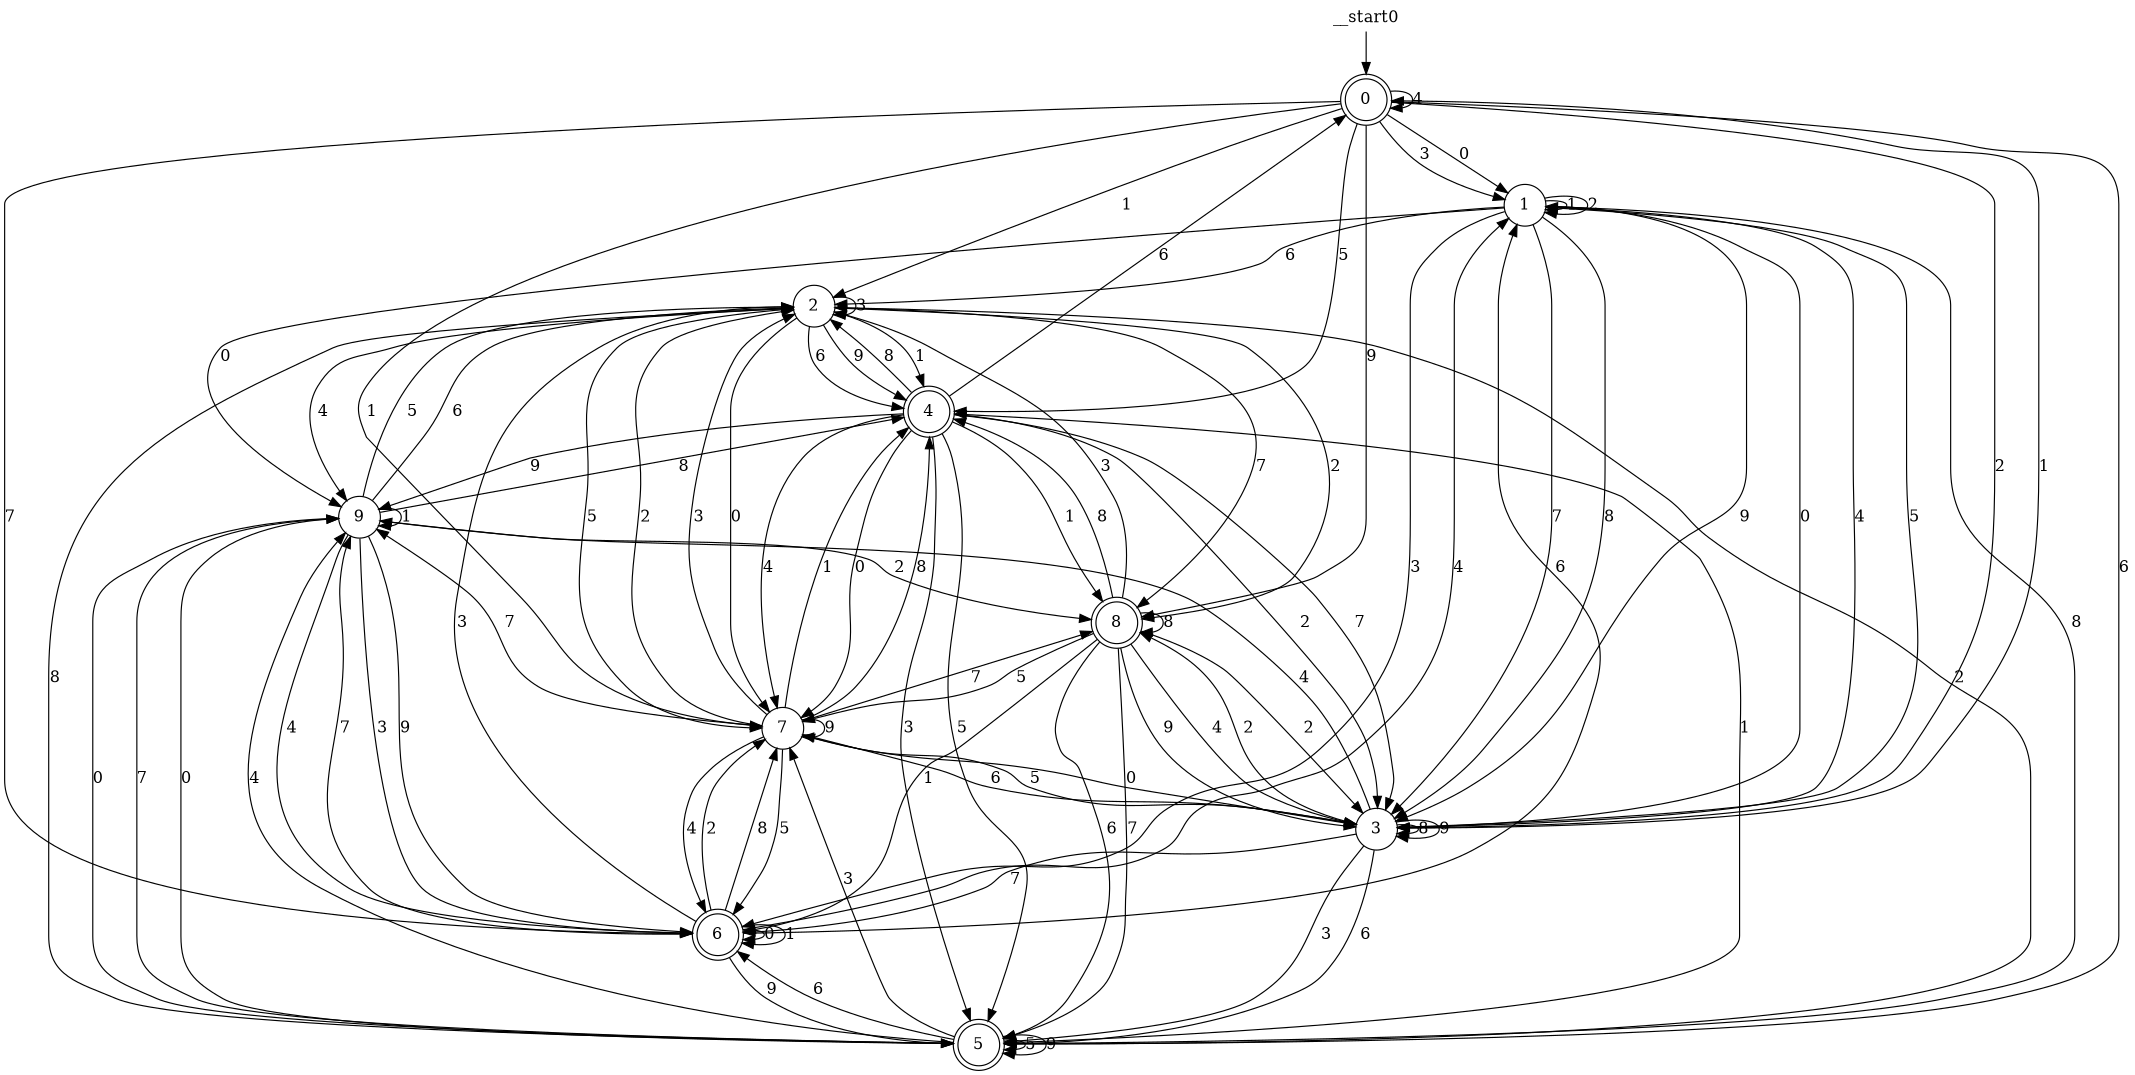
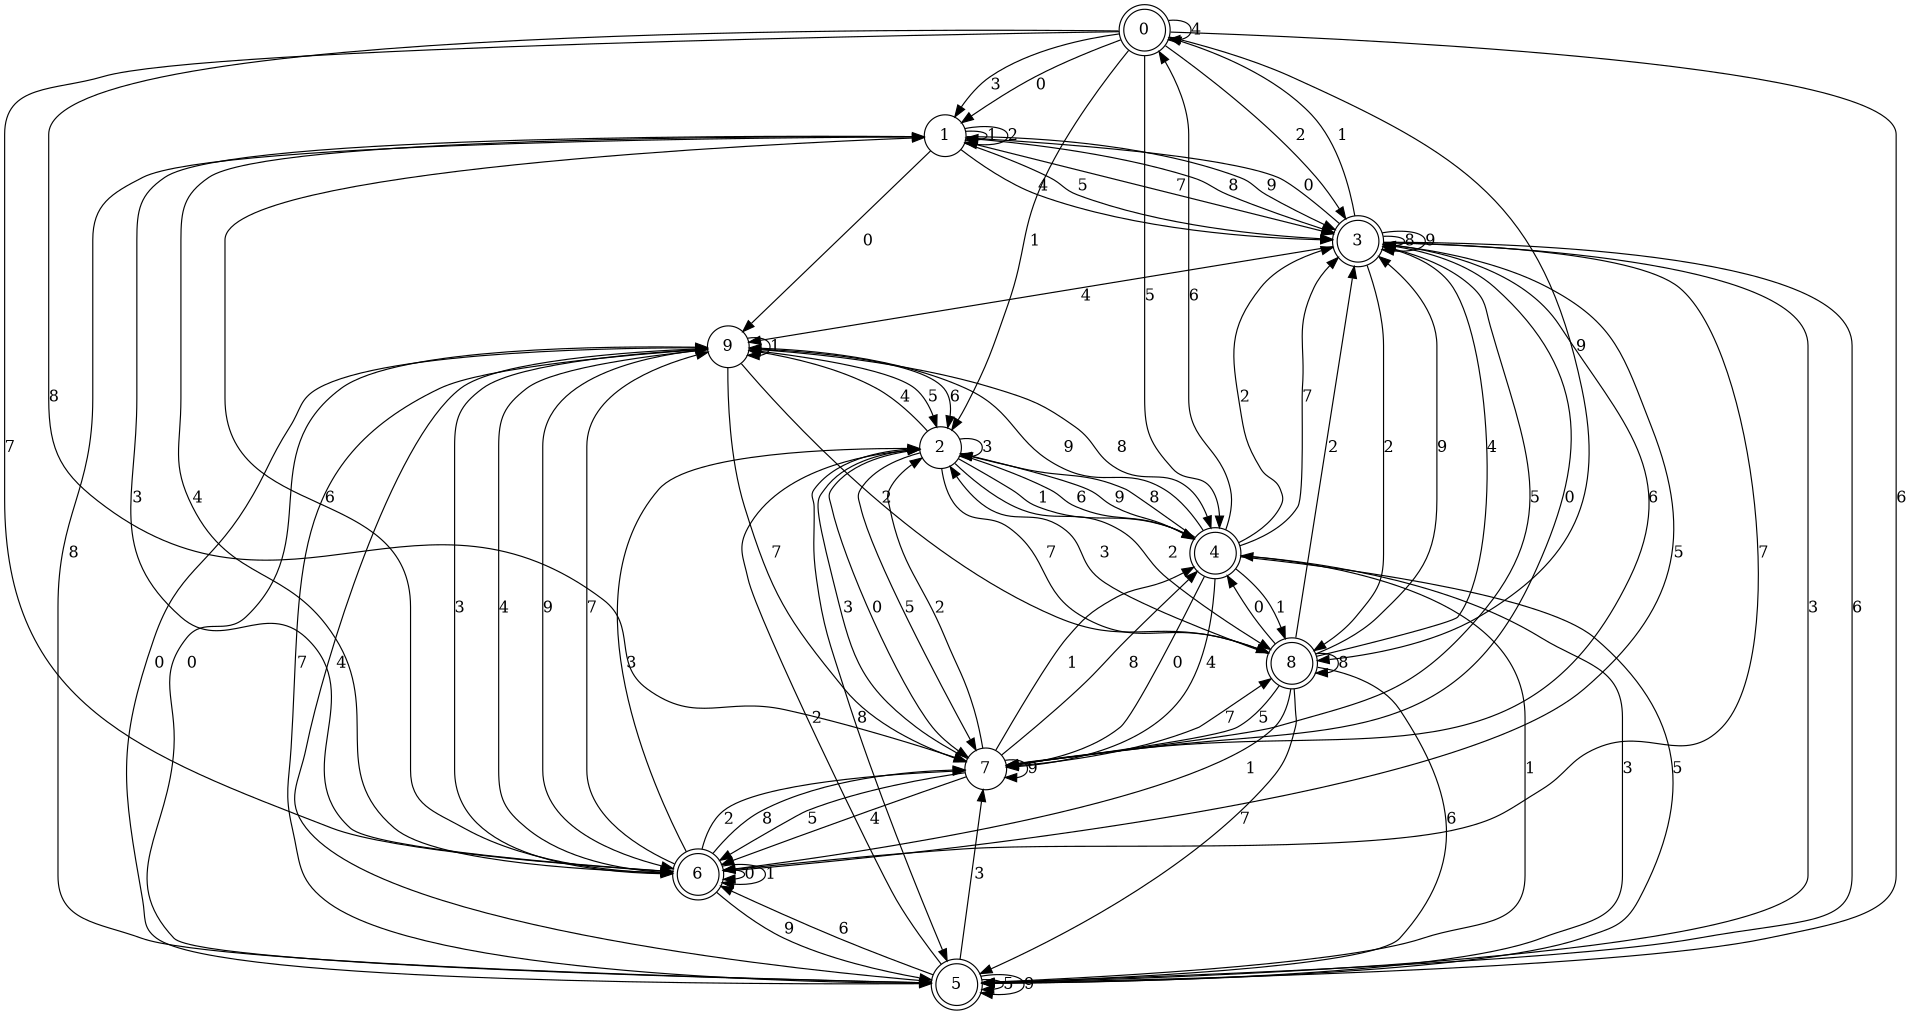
(1366, 18) -> none
(1181, 280) -> none
(372, 412) -> (55, 397)
(1103, 517) -> (1259, 608)
(543, 689) -> (781, 600)
none -> (1471, 745)
(1377, 829) -> (1358, 241)
